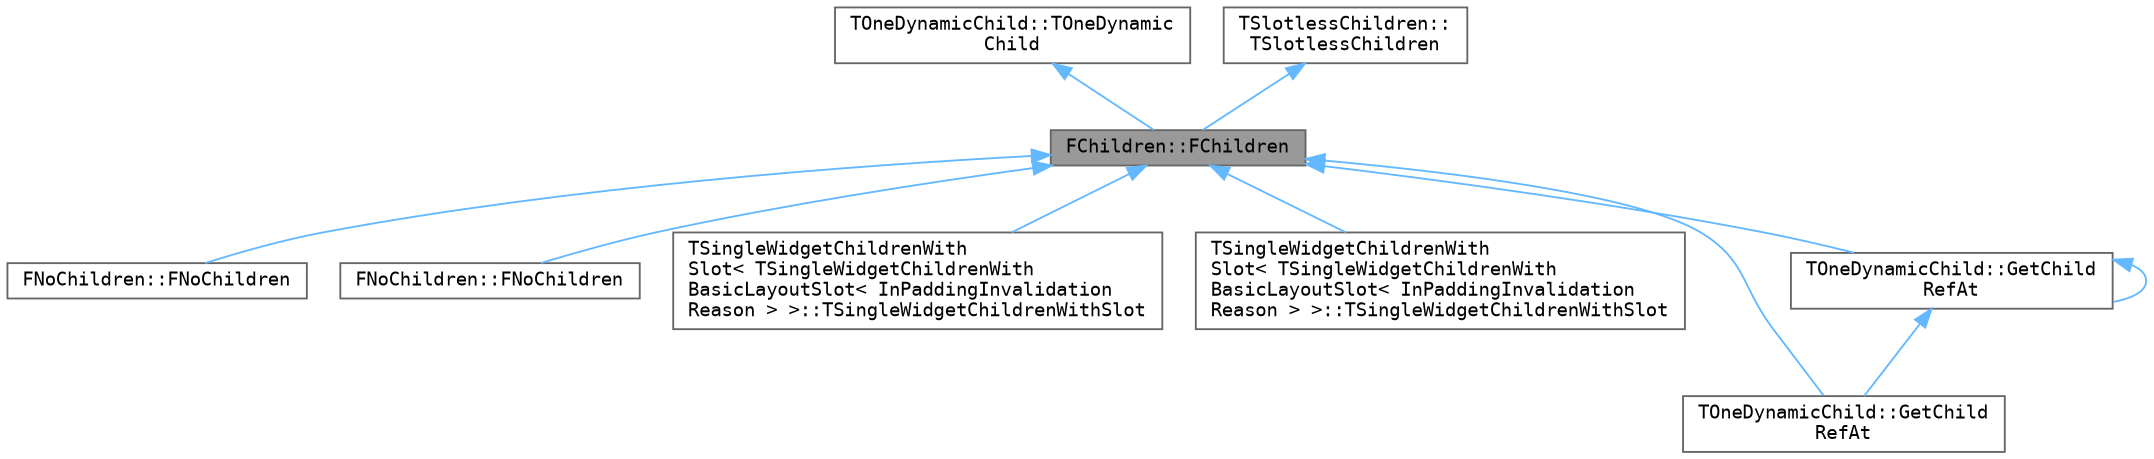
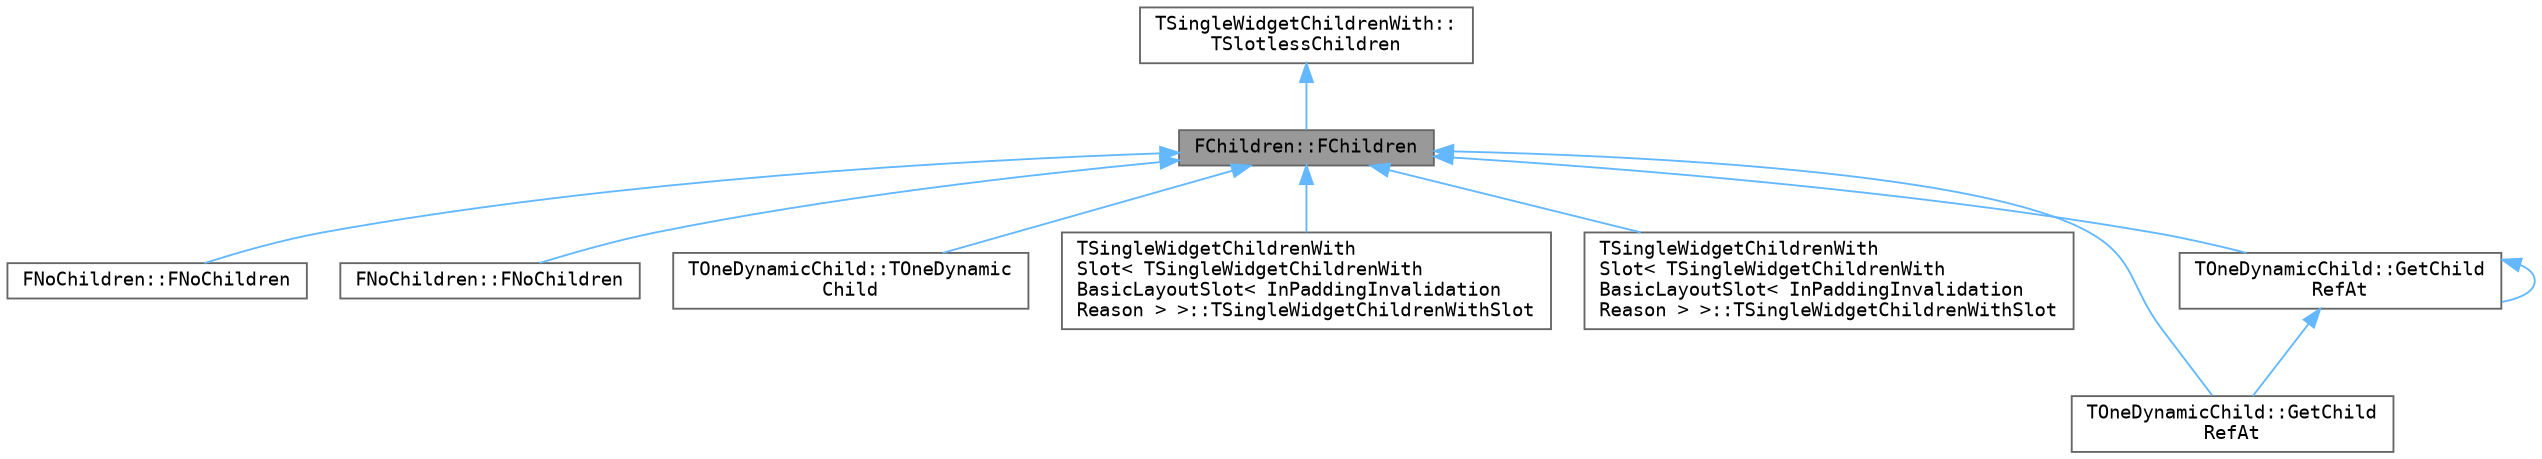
(1346, 35) -> (1306, 35)
(1111, 102) -> (1088, 212)
